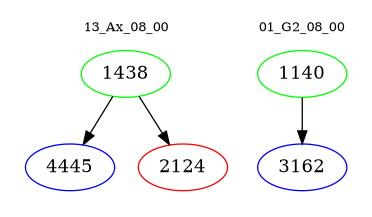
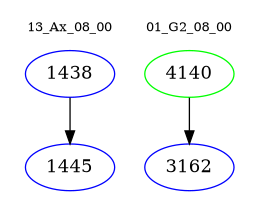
(126, 74) -> (70, 74)
(302, 74) -> (189, 74)
(70, 167) -> (70, 167)
(183, 167) -> none
